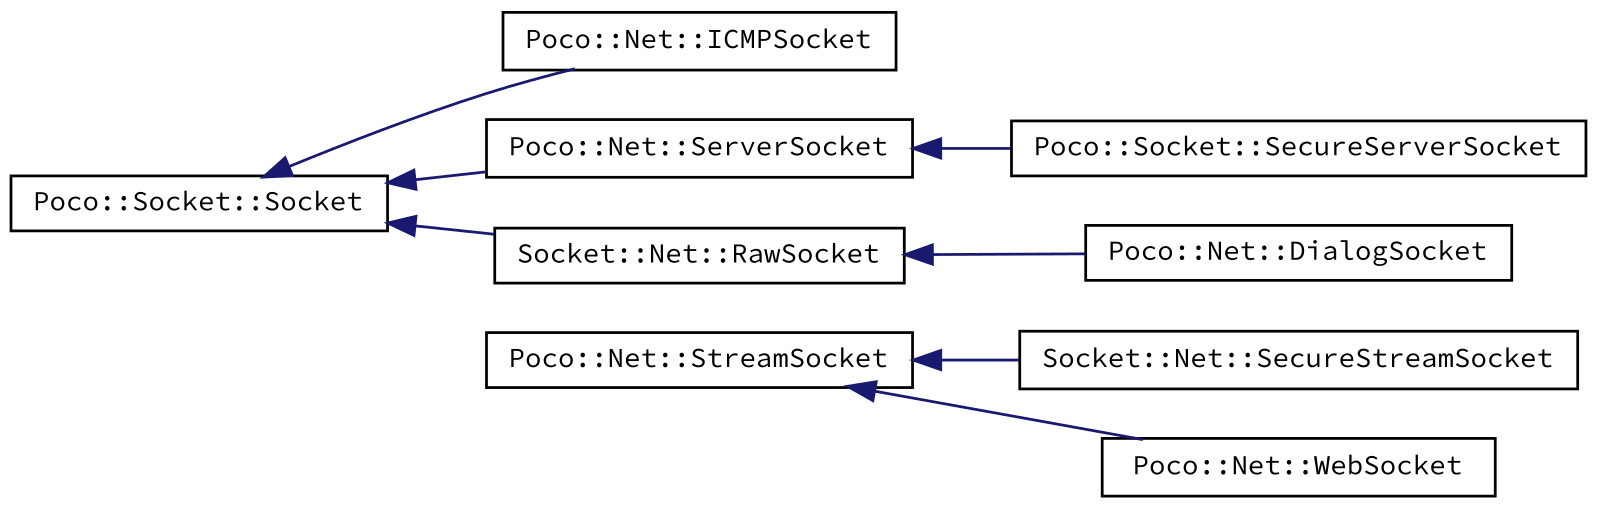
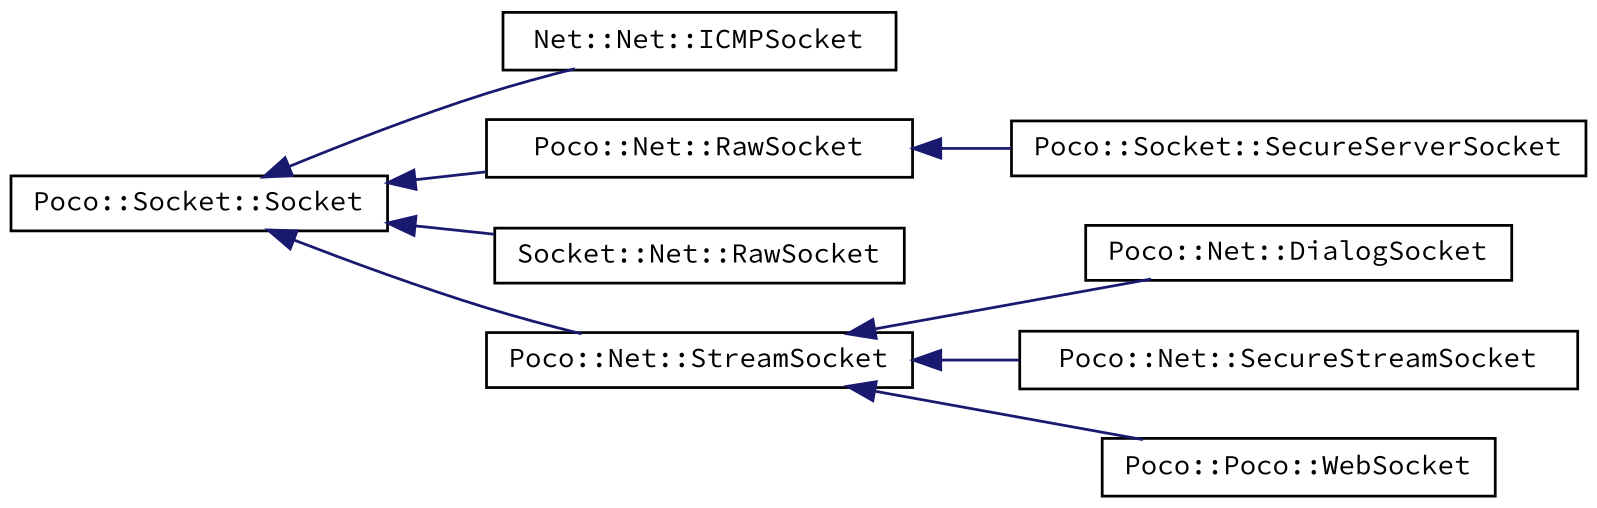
(700, 41) -> (700, 41)
(700, 148) -> (700, 148)
(1009, 254) -> (1013, 304)
none -> (436, 292)
(1299, 360) -> (1299, 360)
(1299, 467) -> (1299, 467)
